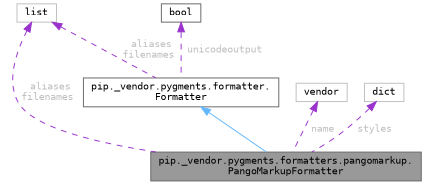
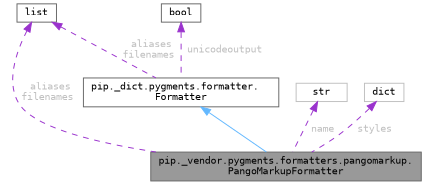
(37, 13) -> (37, 13)
(181, 92) -> (181, 92)
(322, 92) -> (322, 92)
